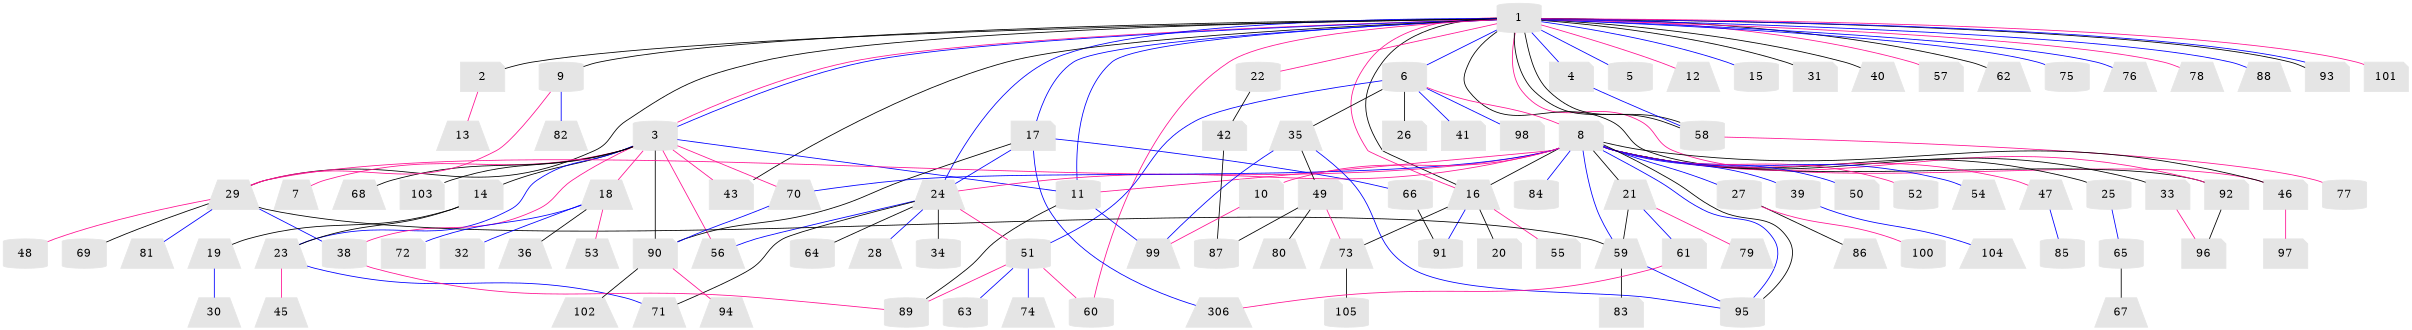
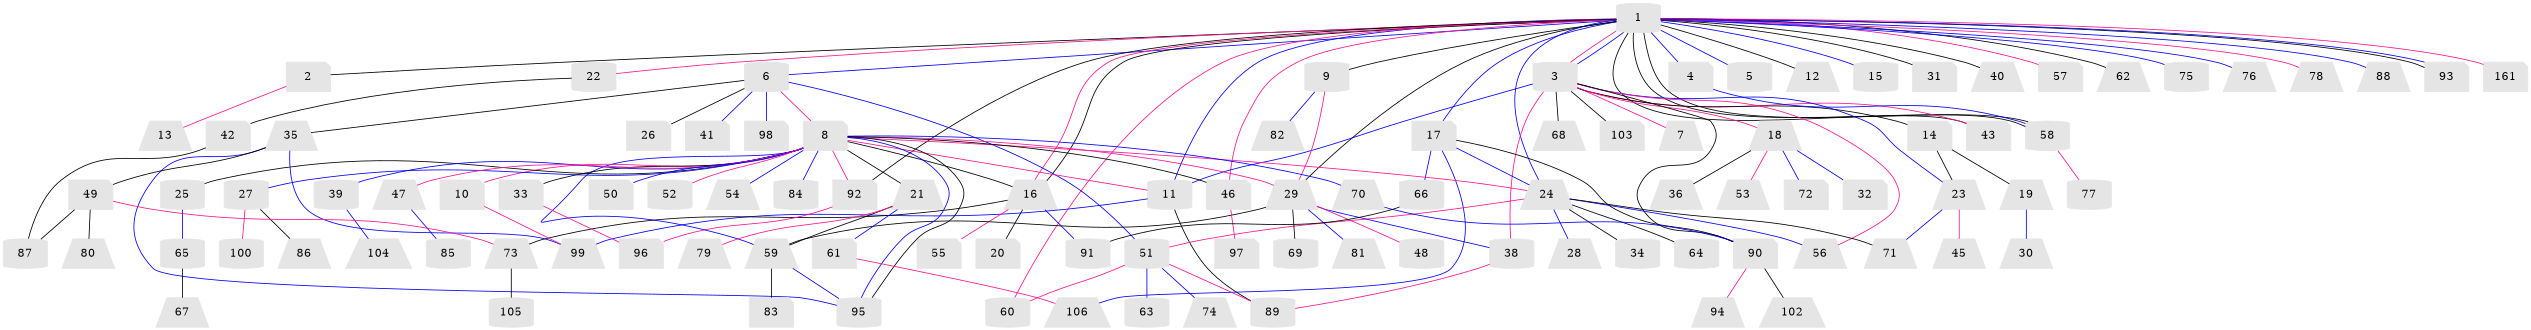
(1609, 45) -> (1728, 45)
(2386, 77) -> (2506, 77)
(732, 168) -> none
(2215, 224) -> (748, 224)
(1219, 312) -> (1077, 312)
